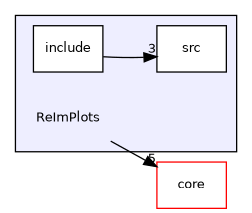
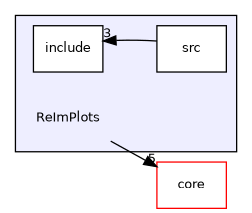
(123, 58) -> (137, 40)
